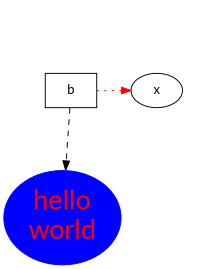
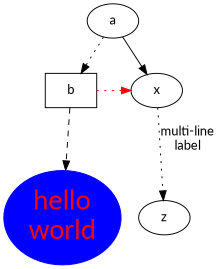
none -> (113, 21)
none -> (164, 218)
